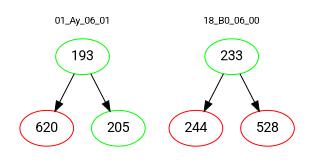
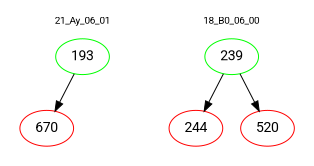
(83, 21) -> (83, 21)
(232, 57) -> (232, 57)
(47, 128) -> (47, 128)
(118, 128) -> none
(268, 128) -> (268, 128)
